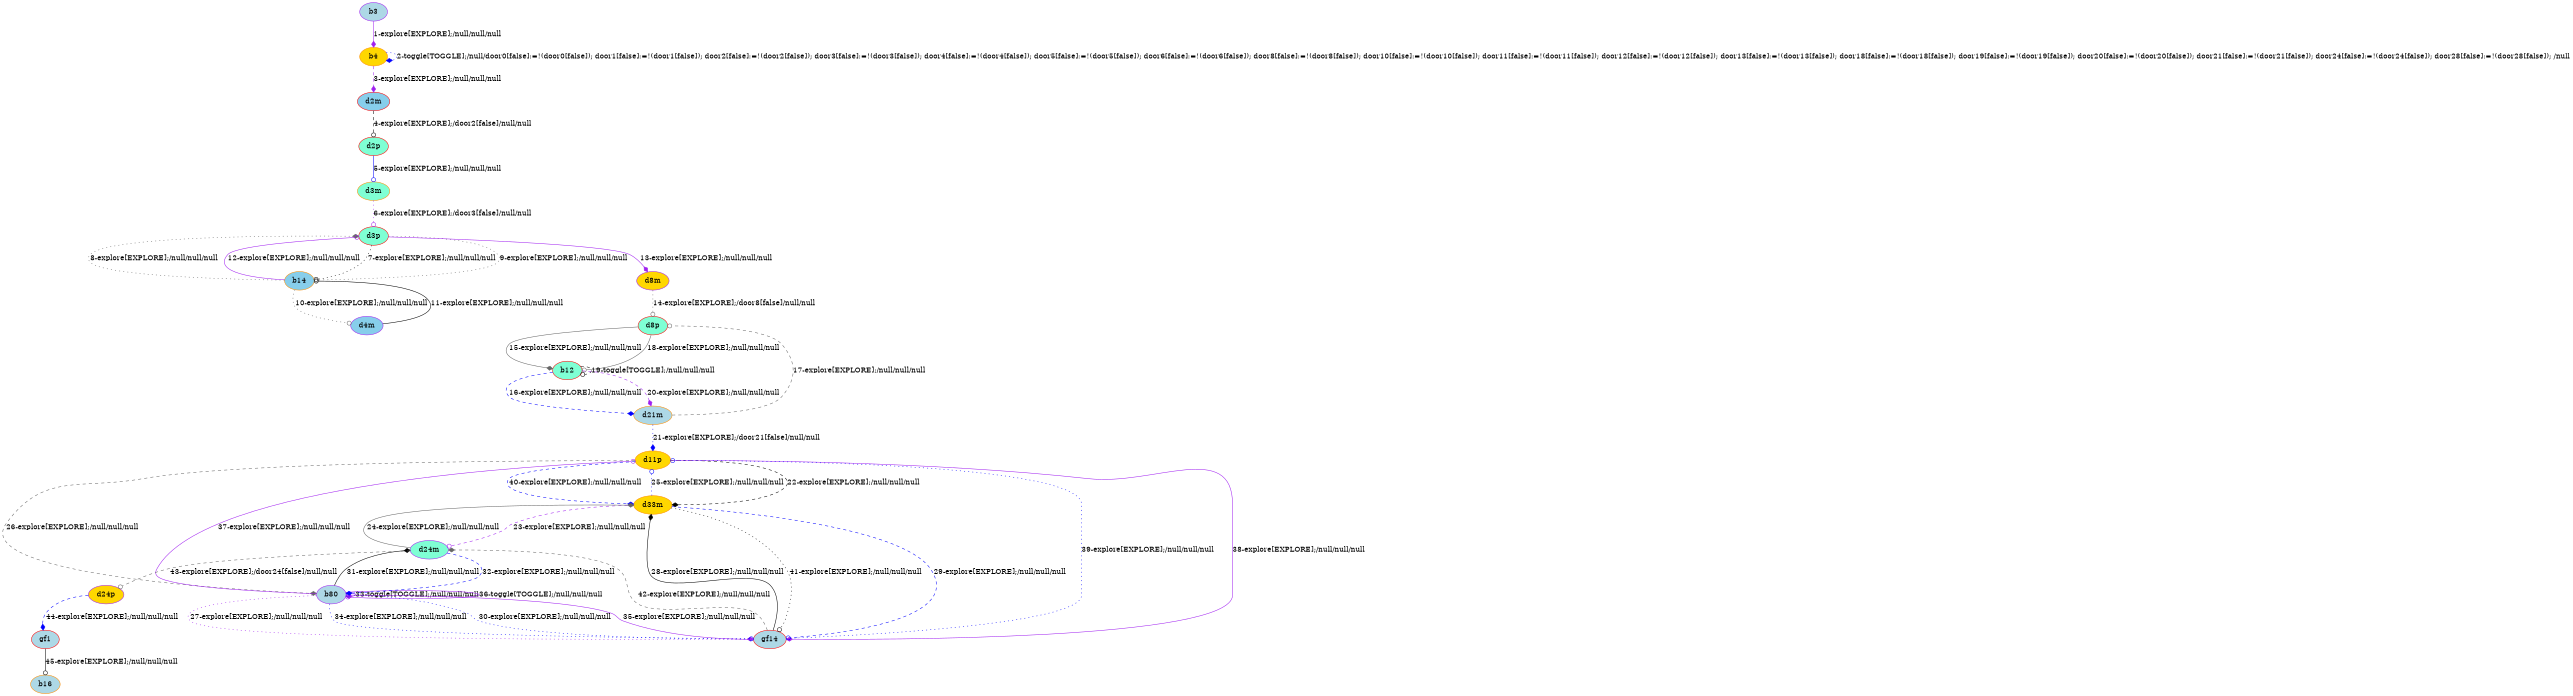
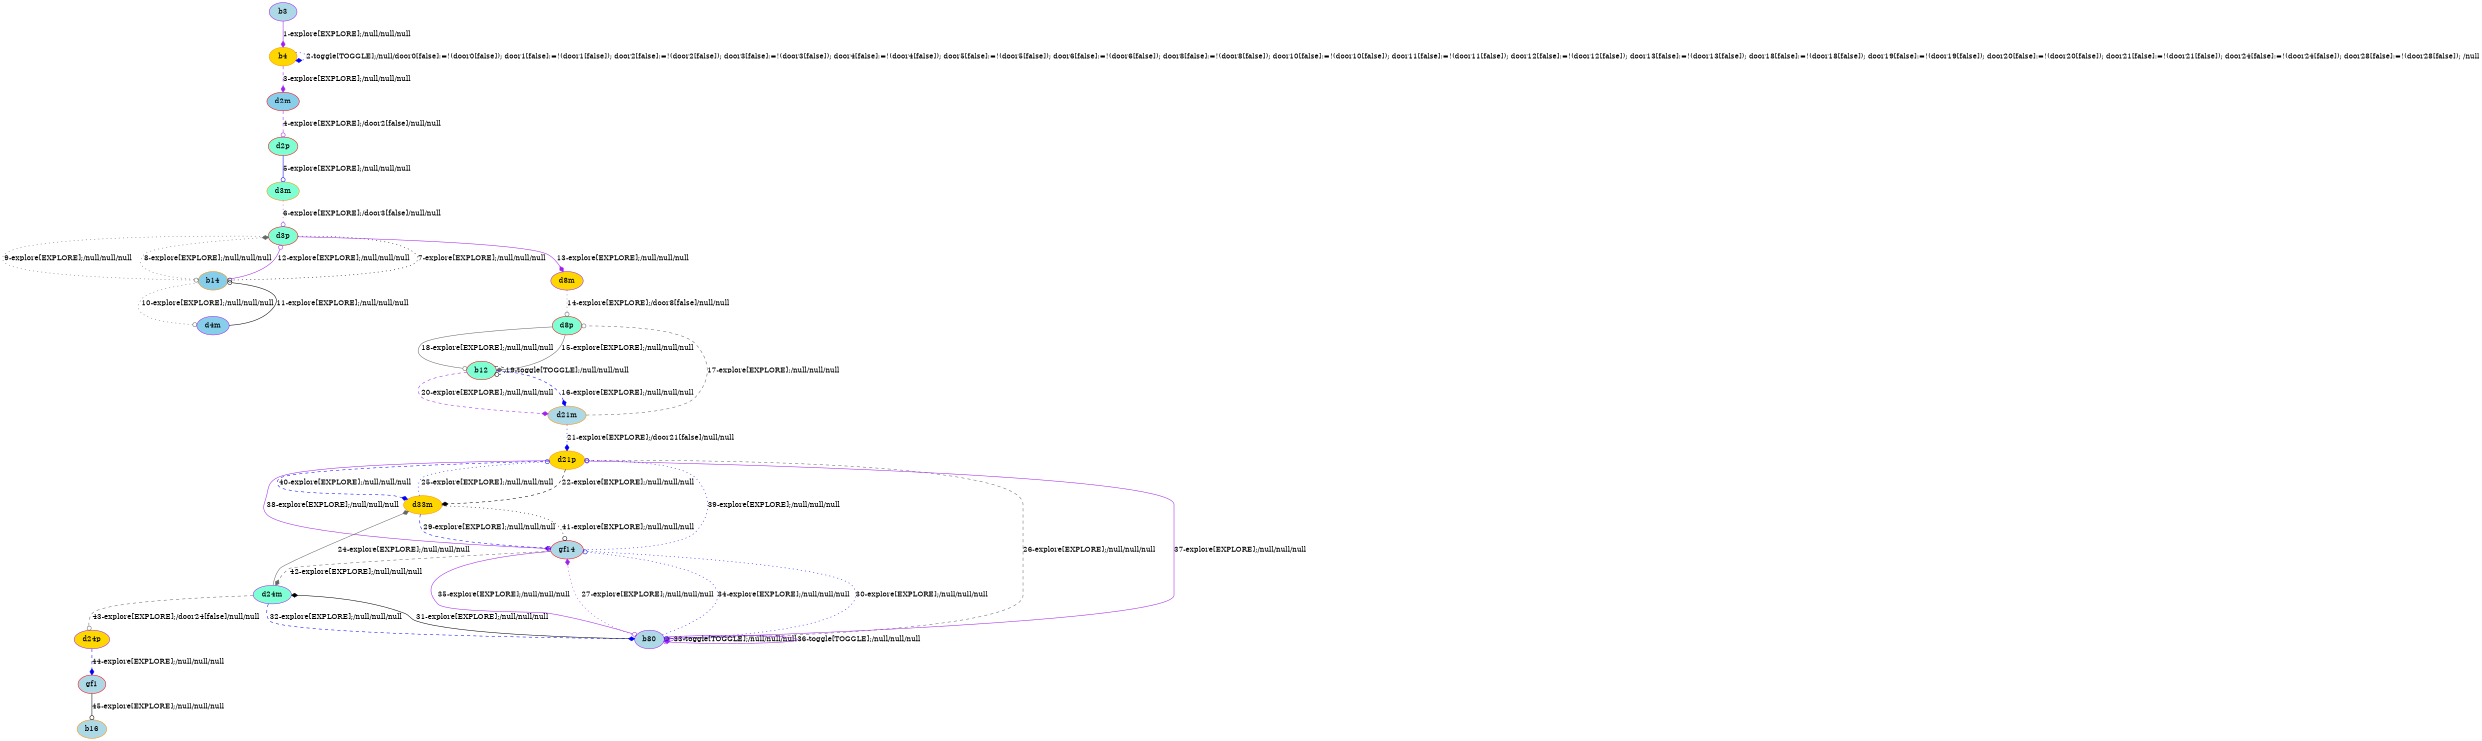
(374, 122) -> (283, 122)
(653, 460) -> (567, 460)
(540, 516) -> none
(706, 581) -> none
